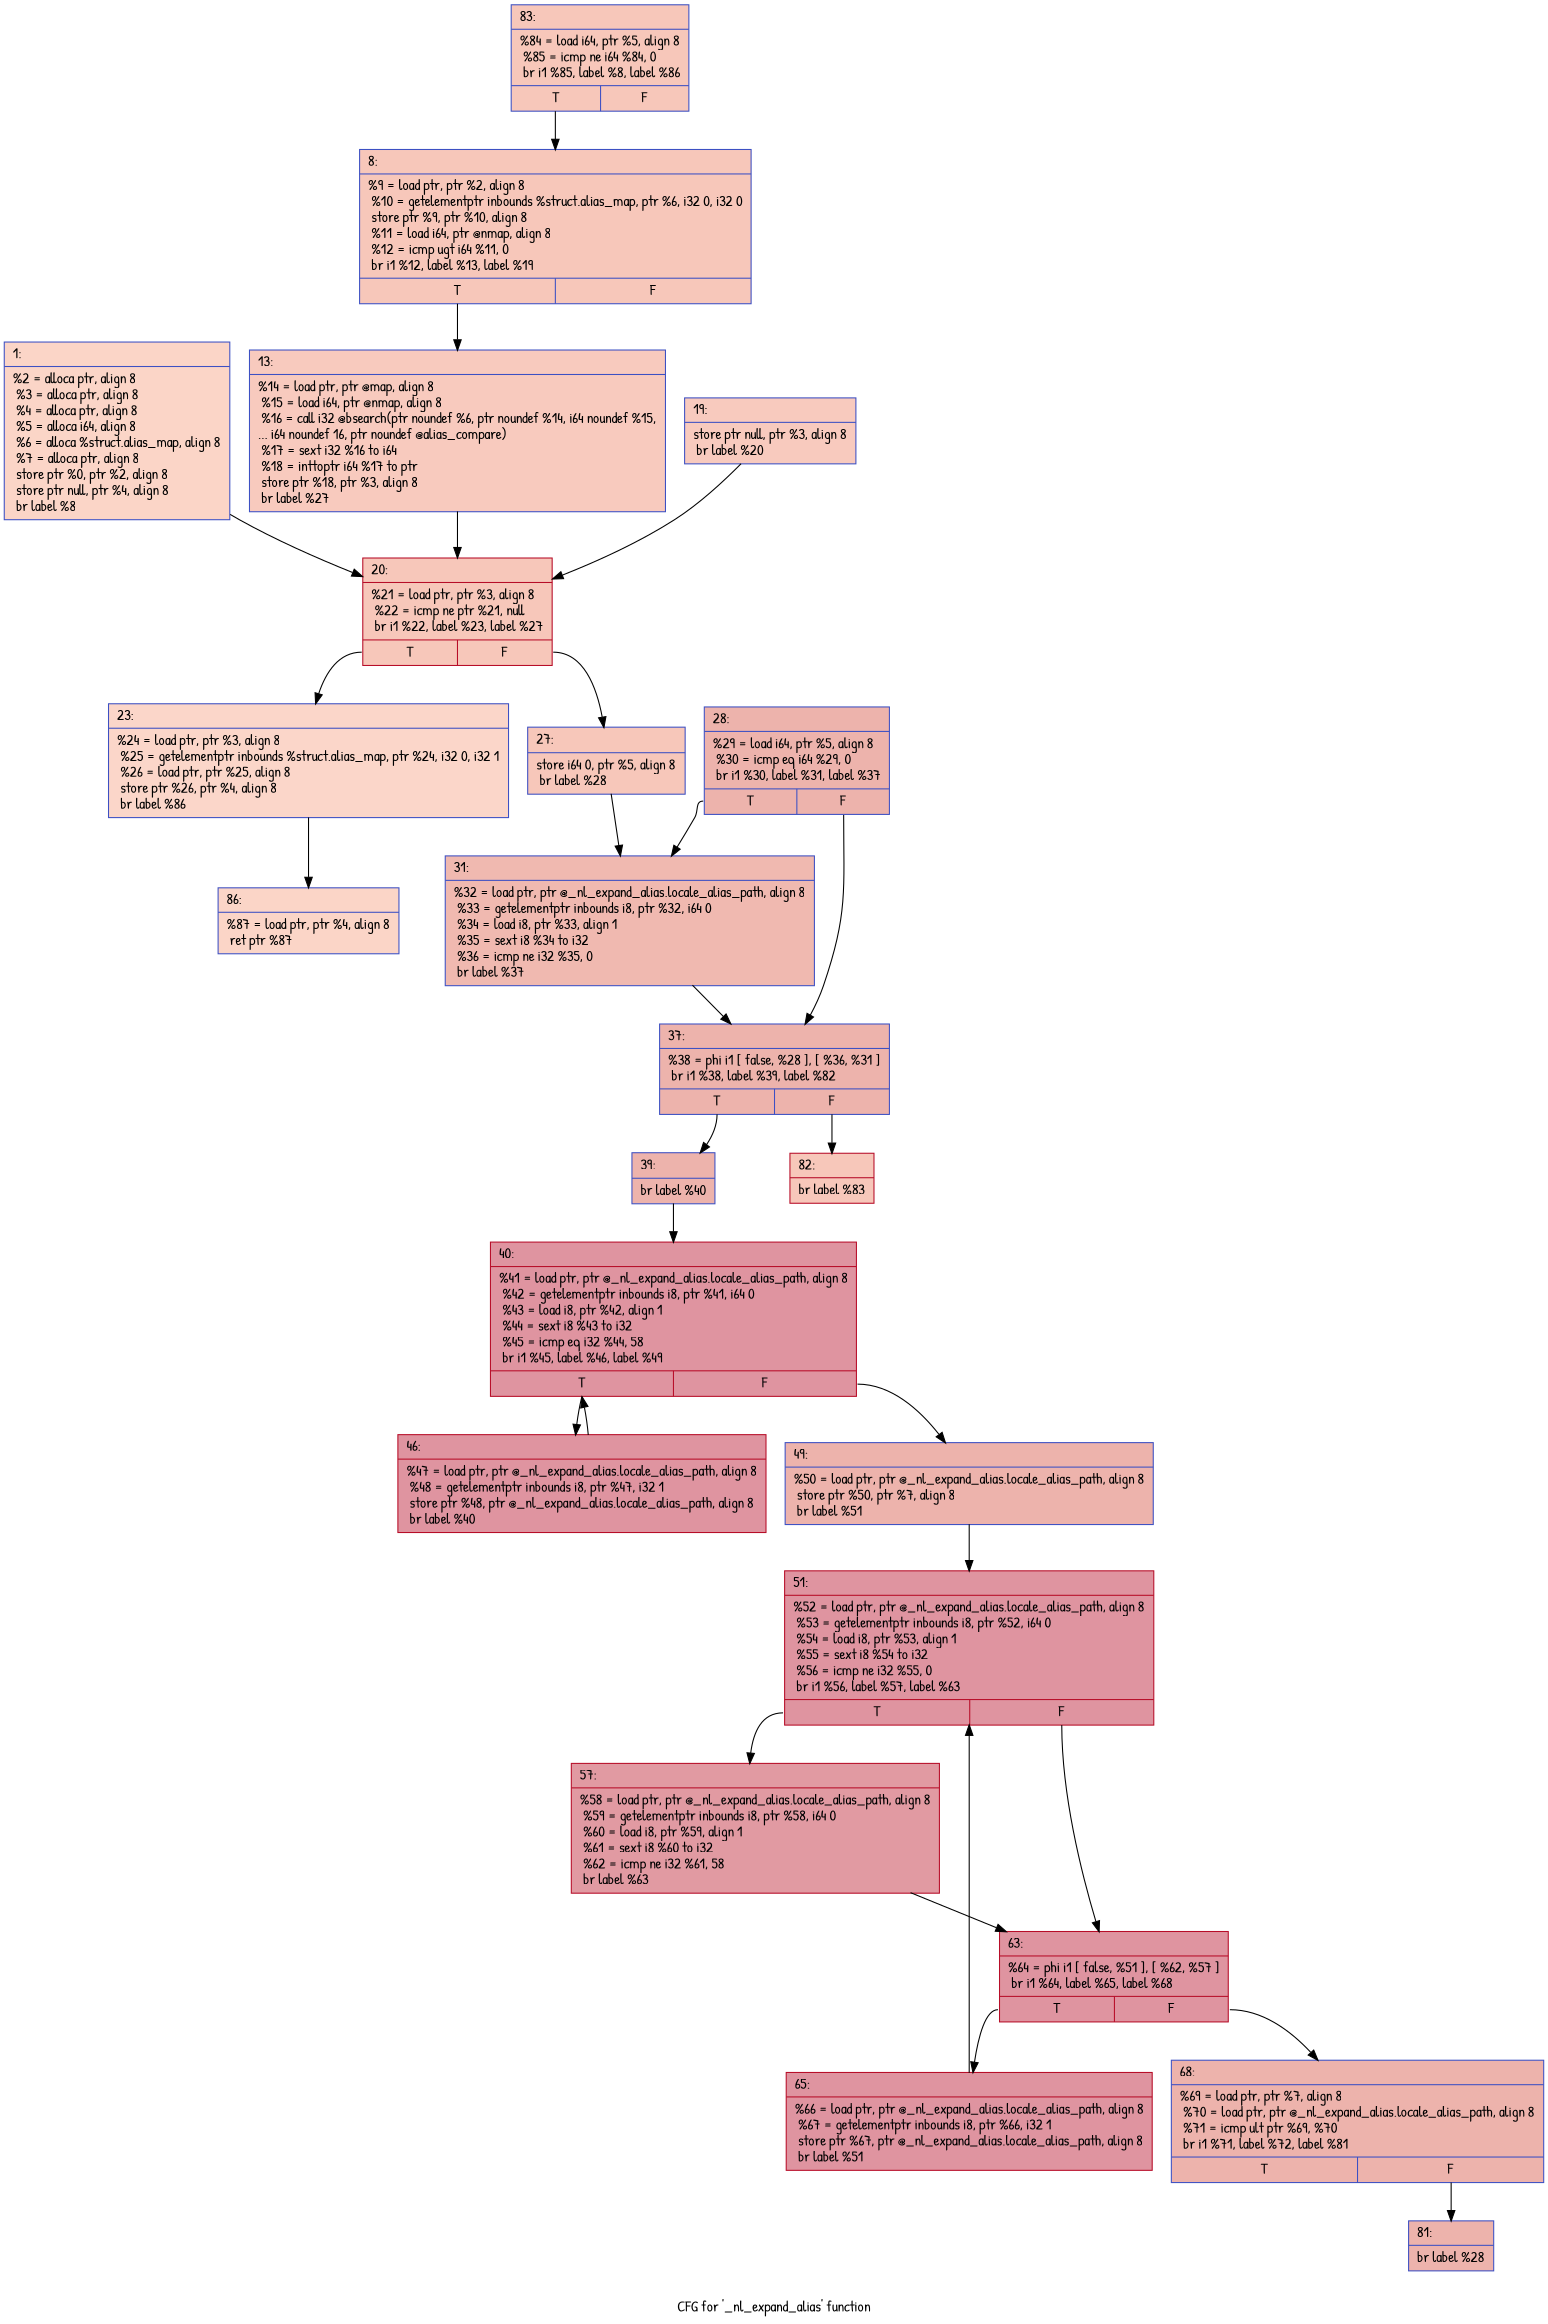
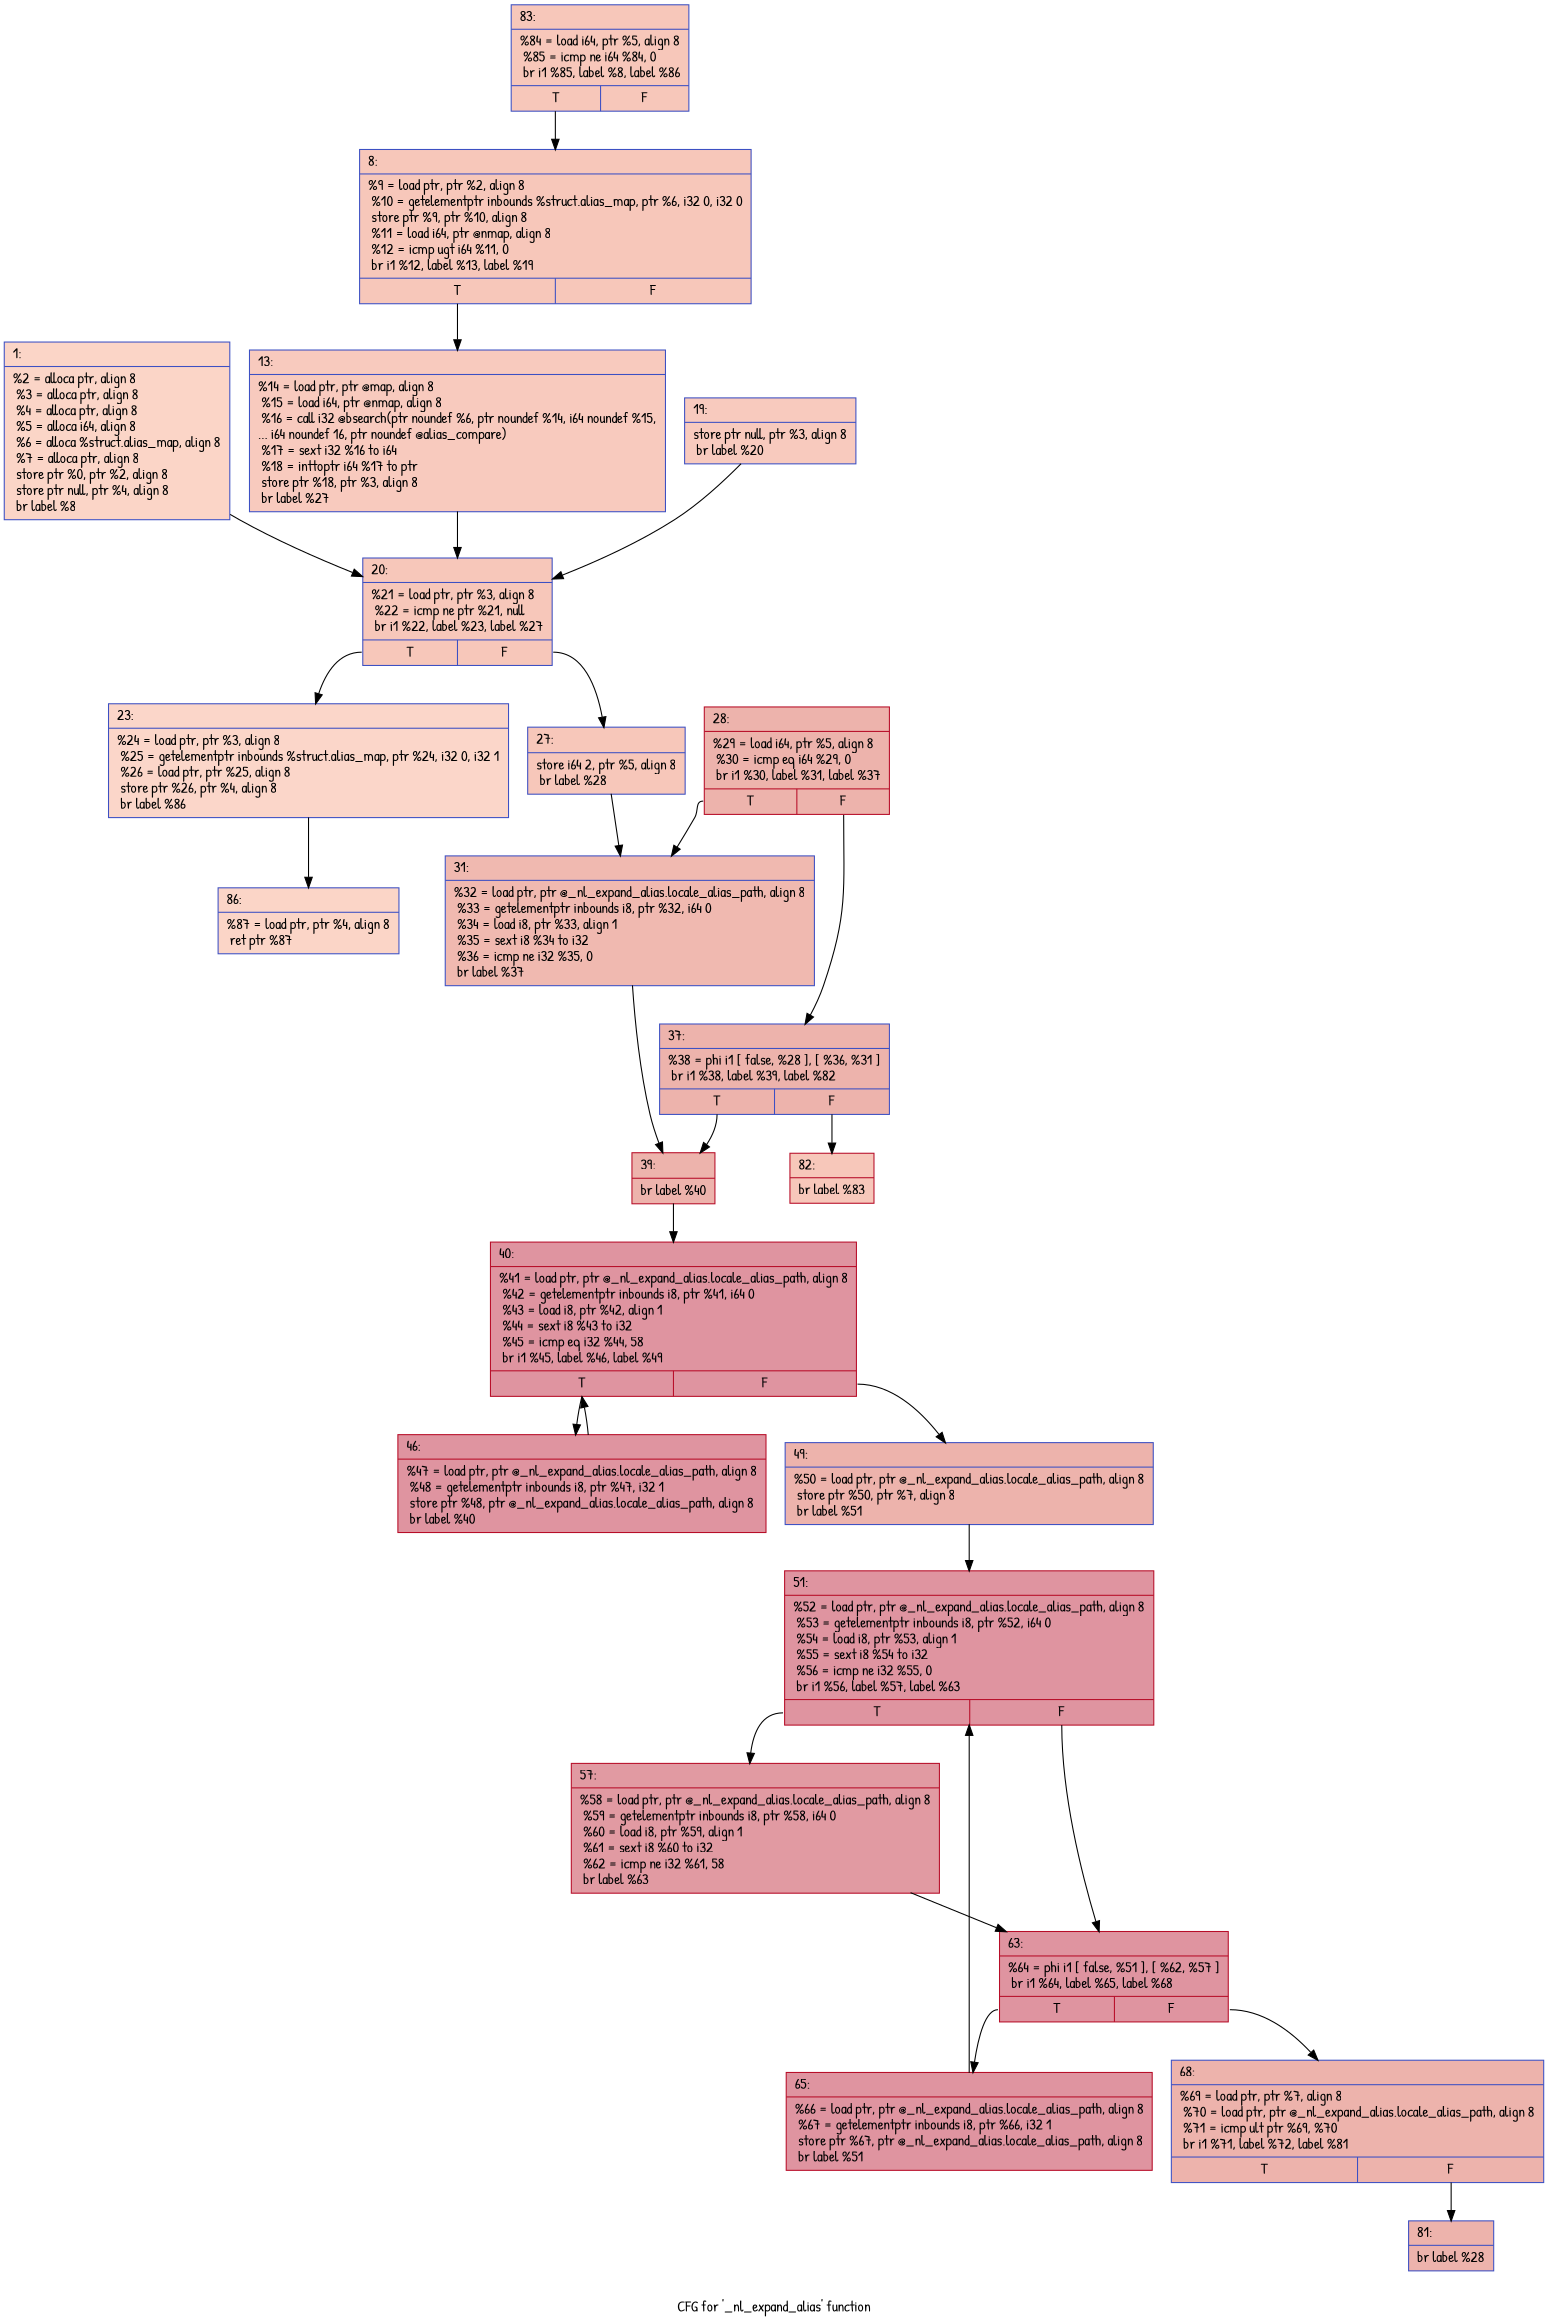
(457, 612) -> (457, 612)
(797, 761) -> (797, 761)
(606, 765) -> (606, 765)
(708, 1001) -> (641, 1065)
(673, 1178) -> (673, 1178)
